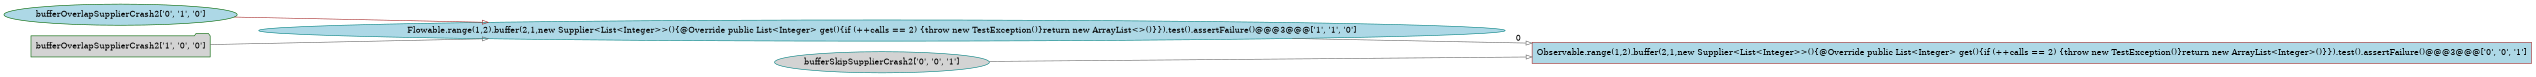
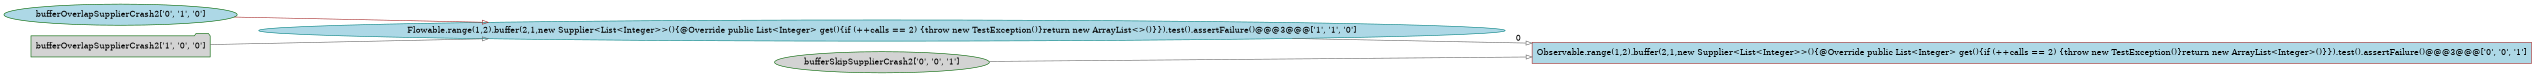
(882, 62) -> (882, 62)
